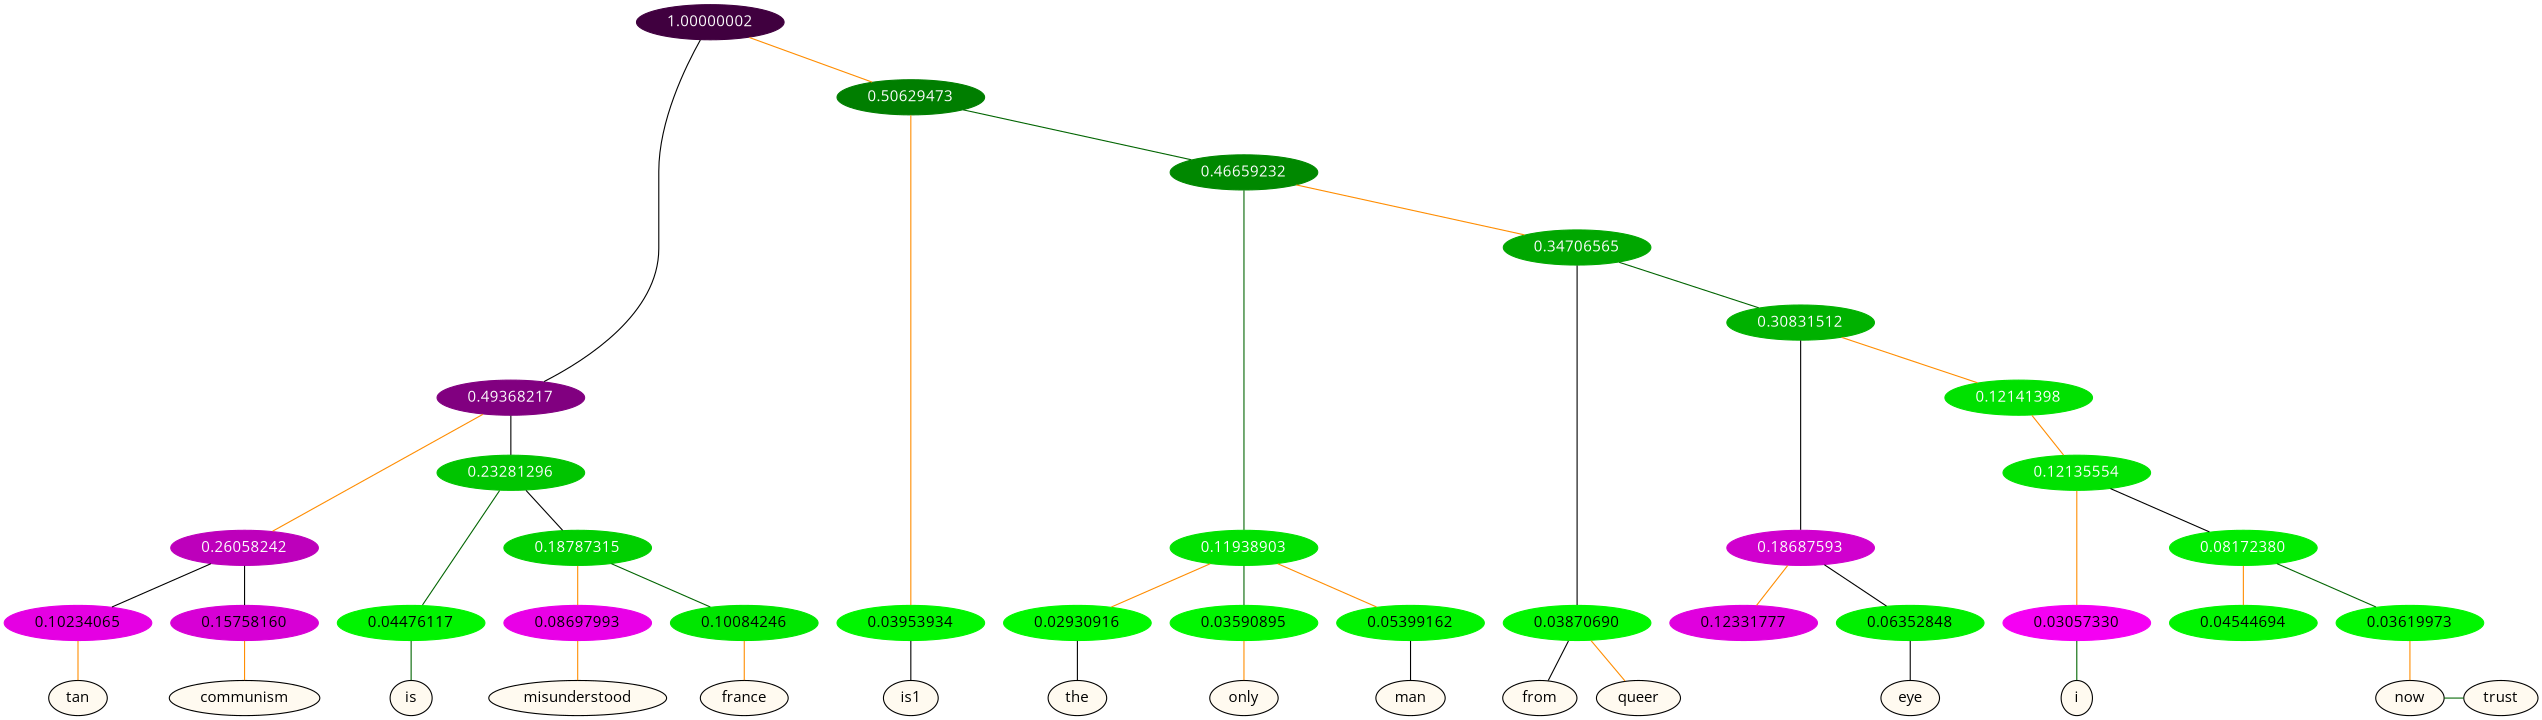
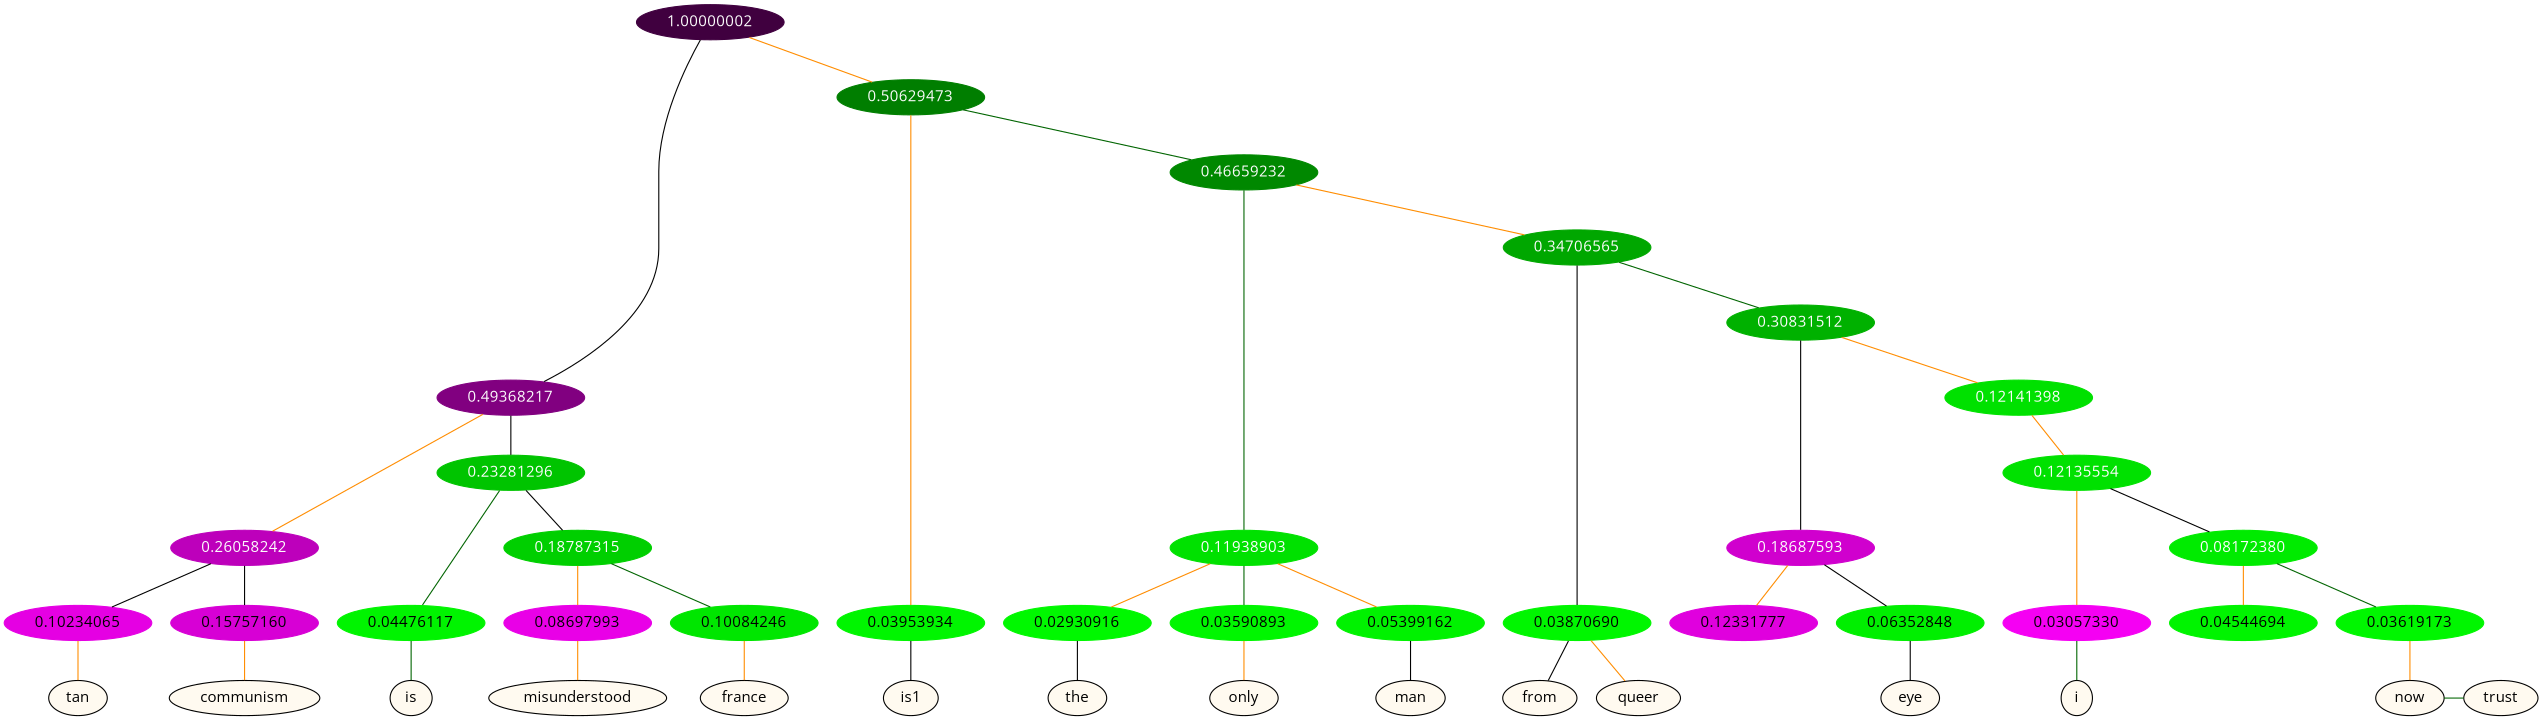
(245, 623) -> (245, 623)
(1244, 623) -> (1244, 623)
(2410, 623) -> (2410, 623)
